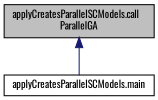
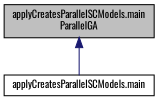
(79, 21) -> (79, 21)
